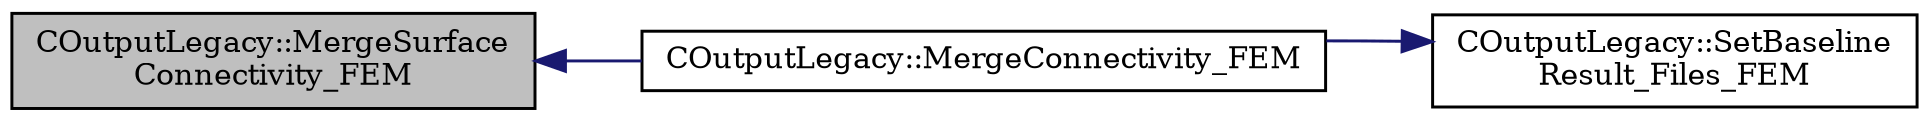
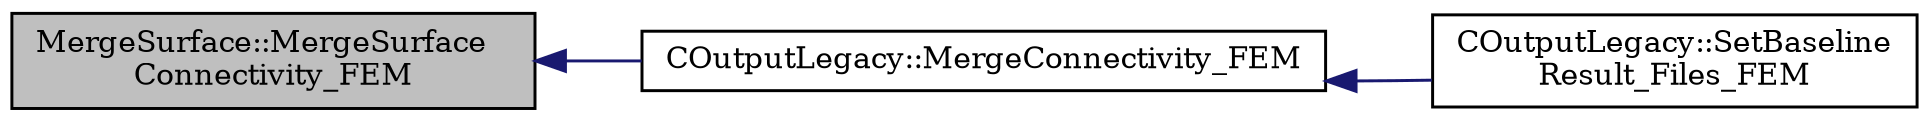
(1364, 41) -> (1394, 81)
(273, 61) -> (273, 61)
